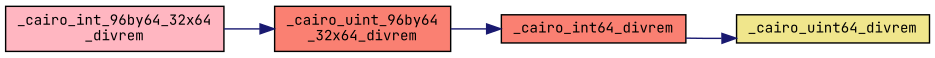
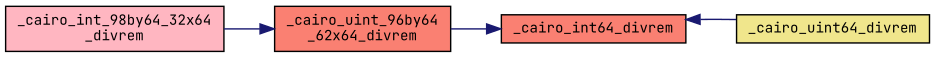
(115, 29) -> (115, 29)
(363, 29) -> (363, 29)
(704, 38) -> (718, 19)
